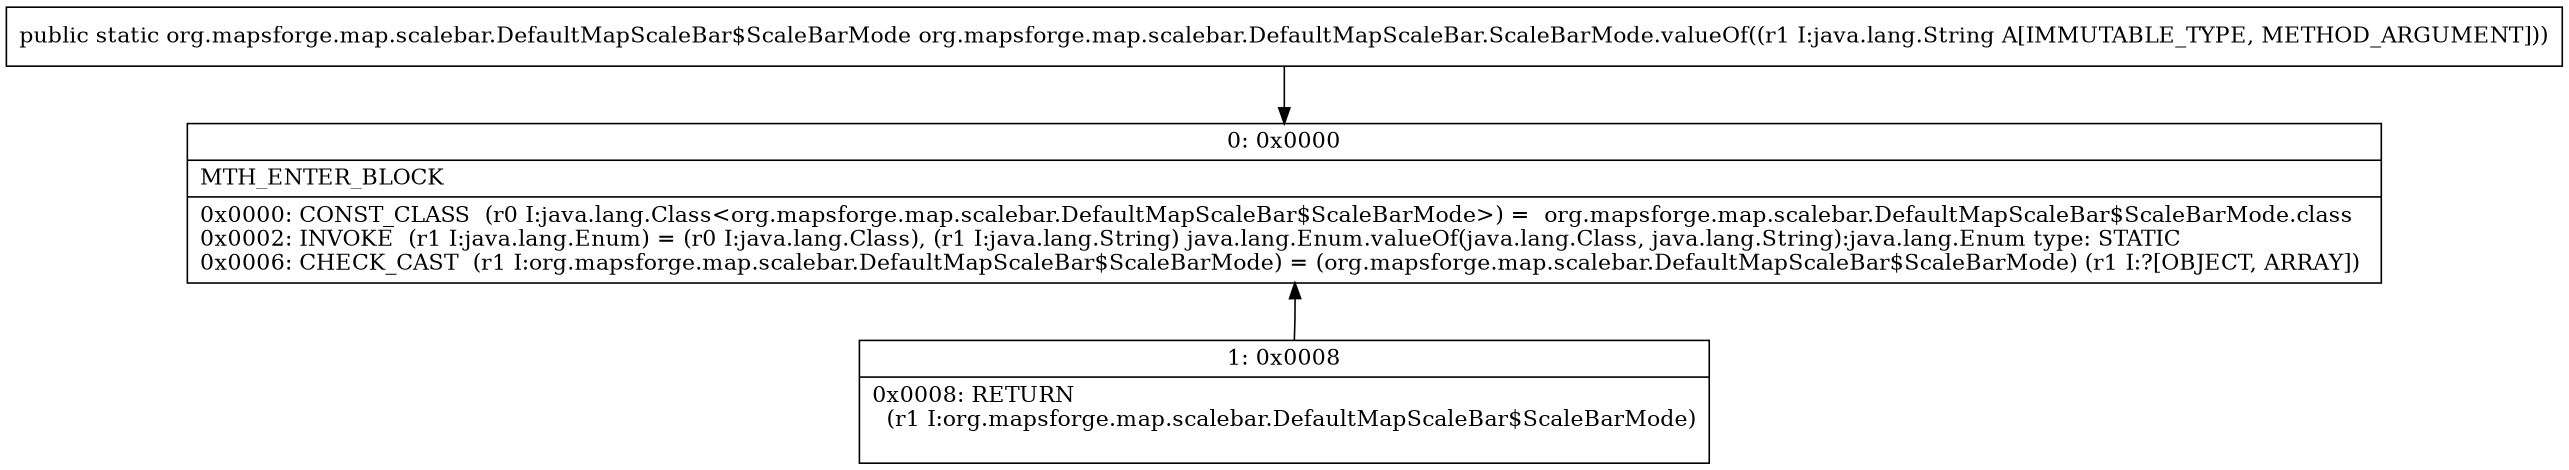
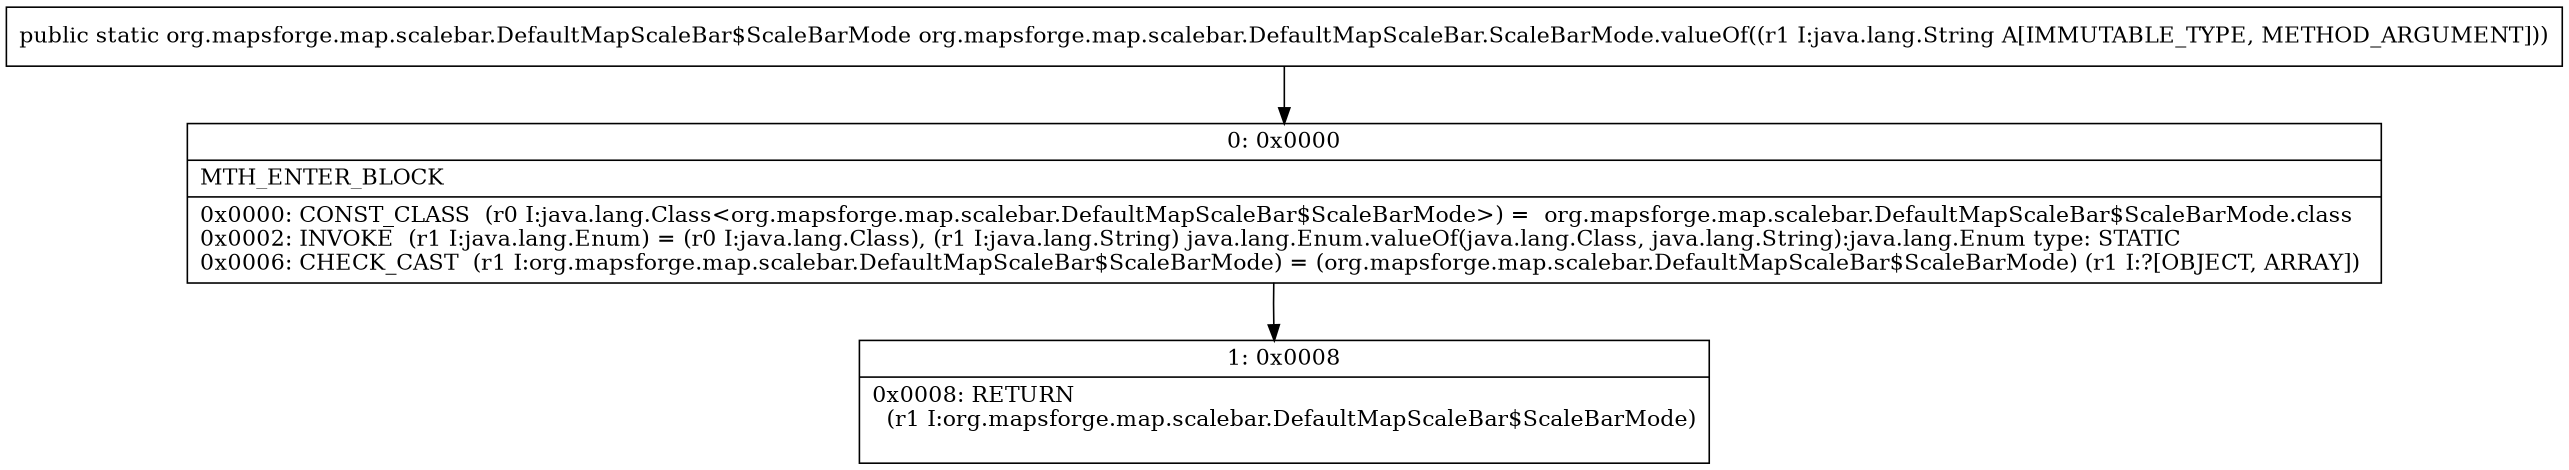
(1295, 320) -> (1274, 304)
